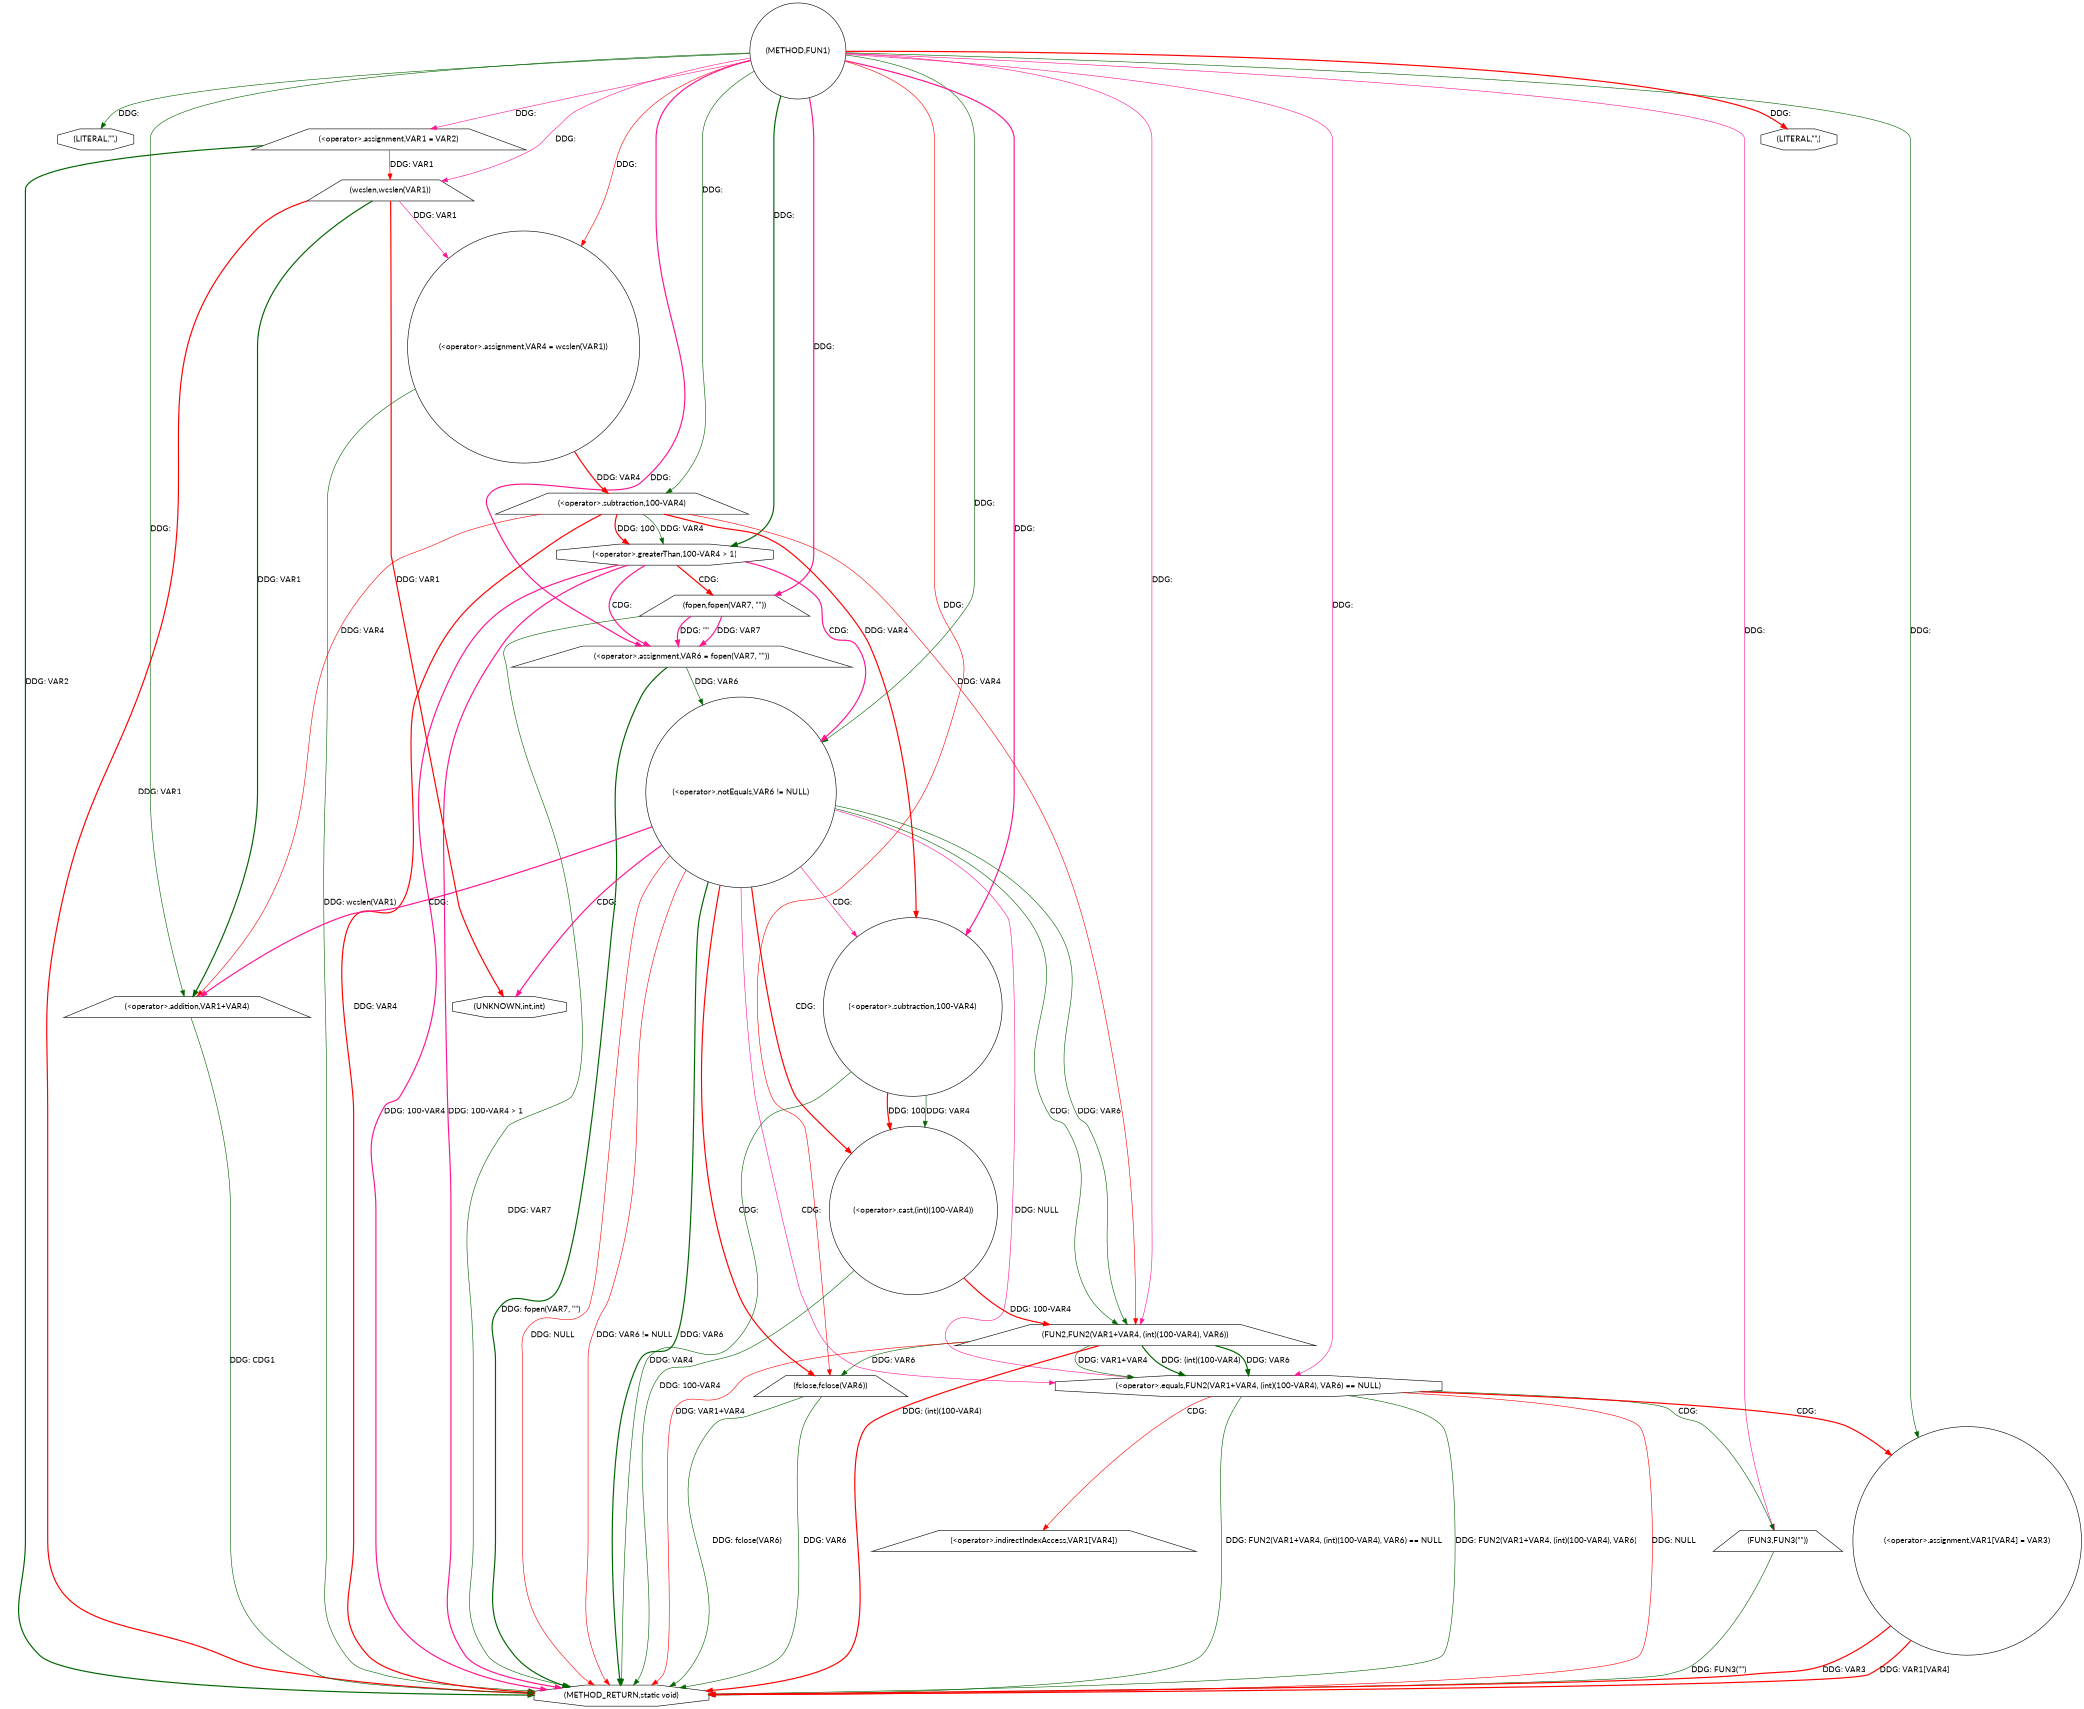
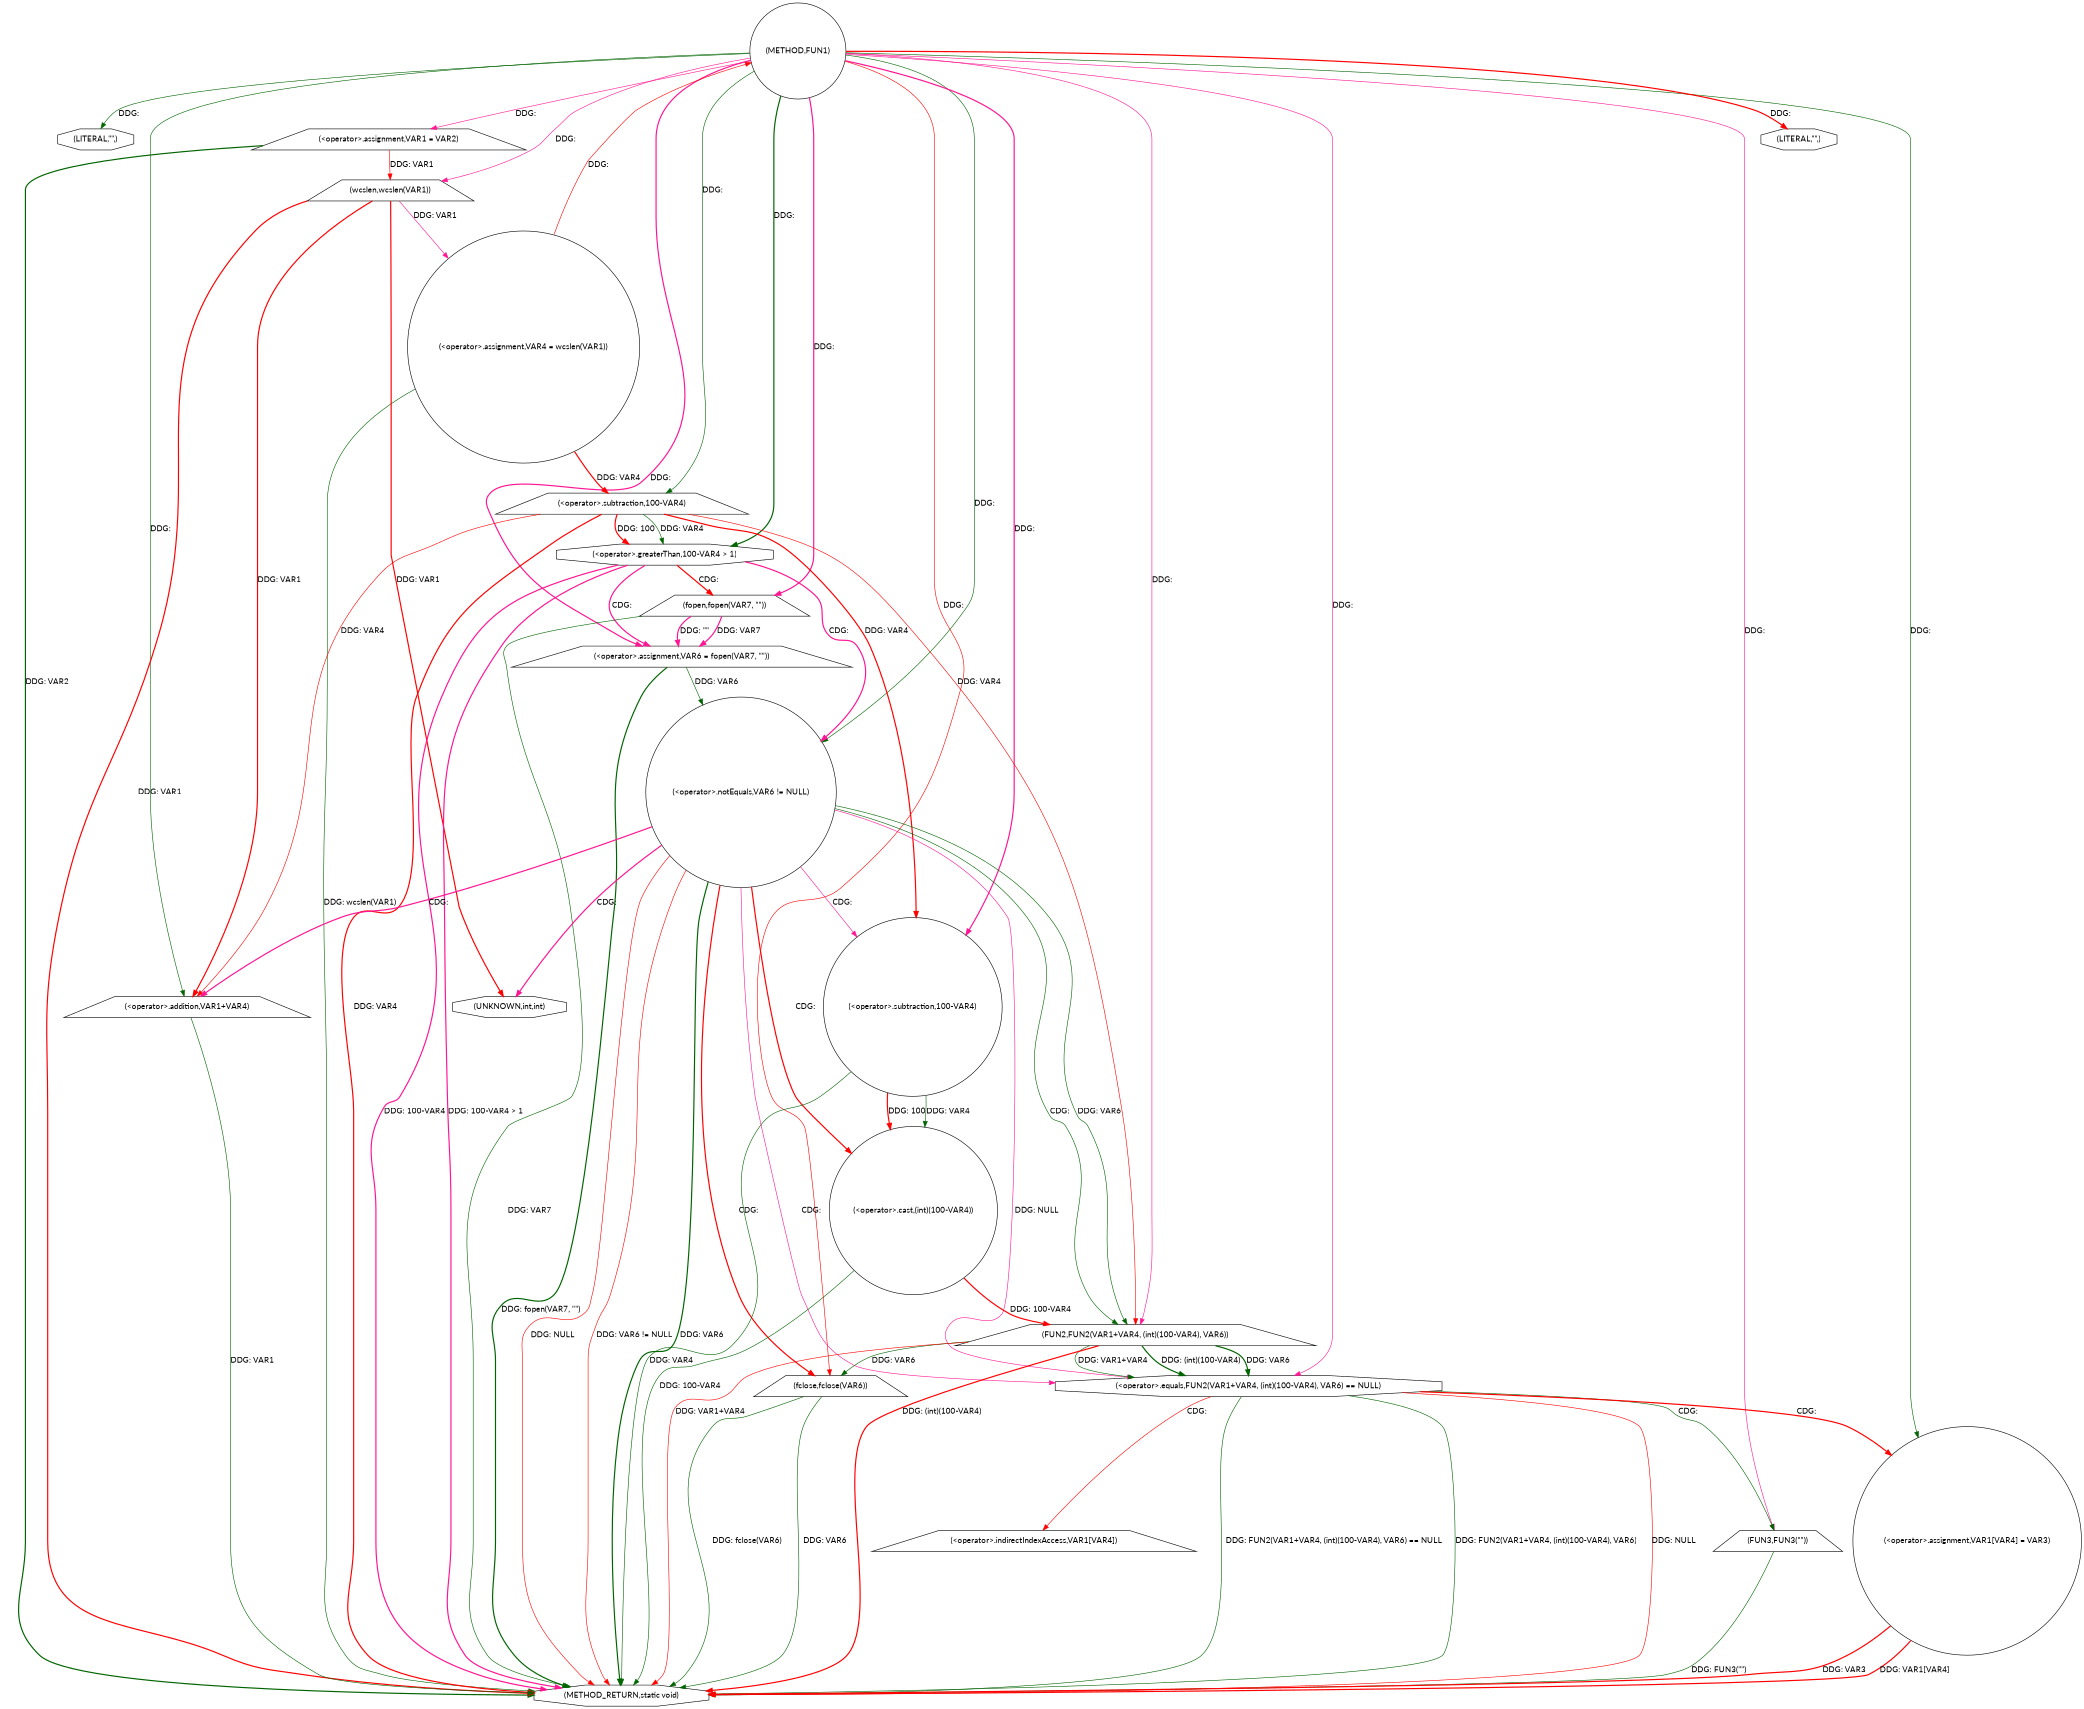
(637, 121) -> (624, 121)
(258, 578) -> (258, 578)
(253, 1361) -> (253, 1361)
